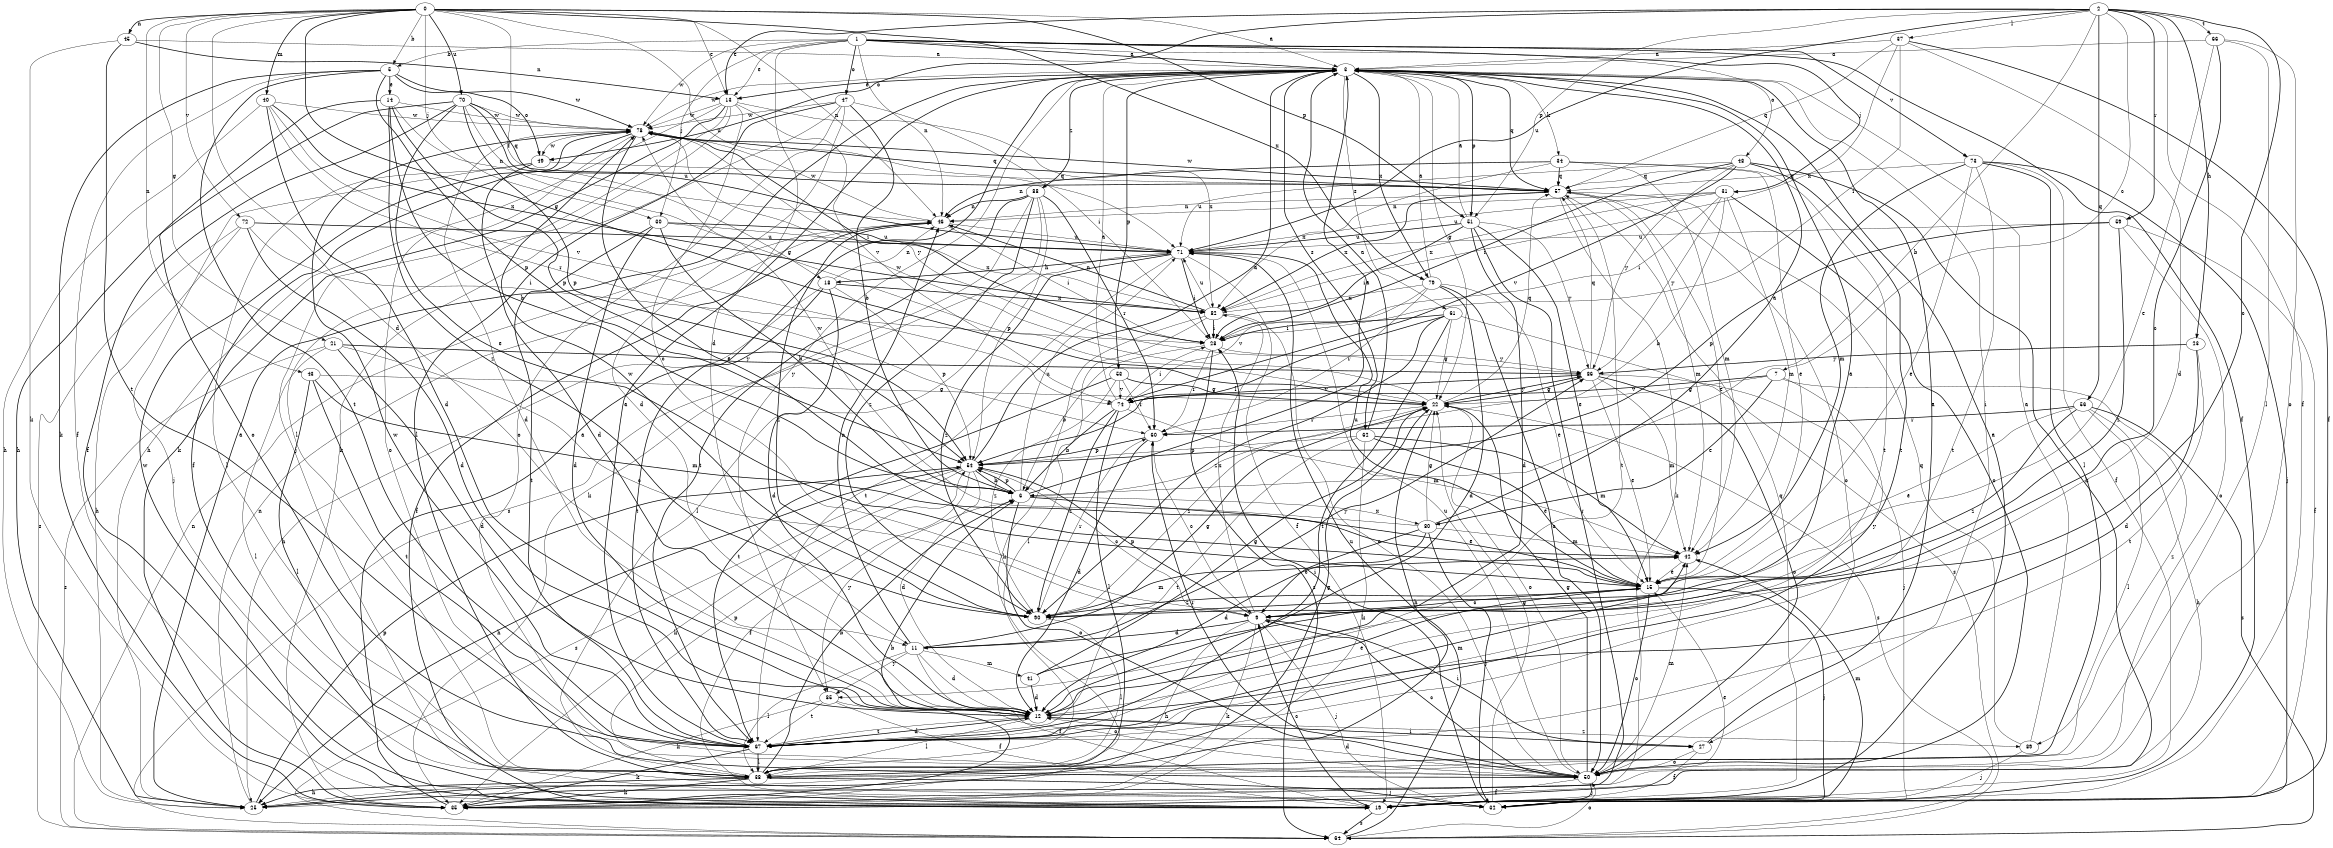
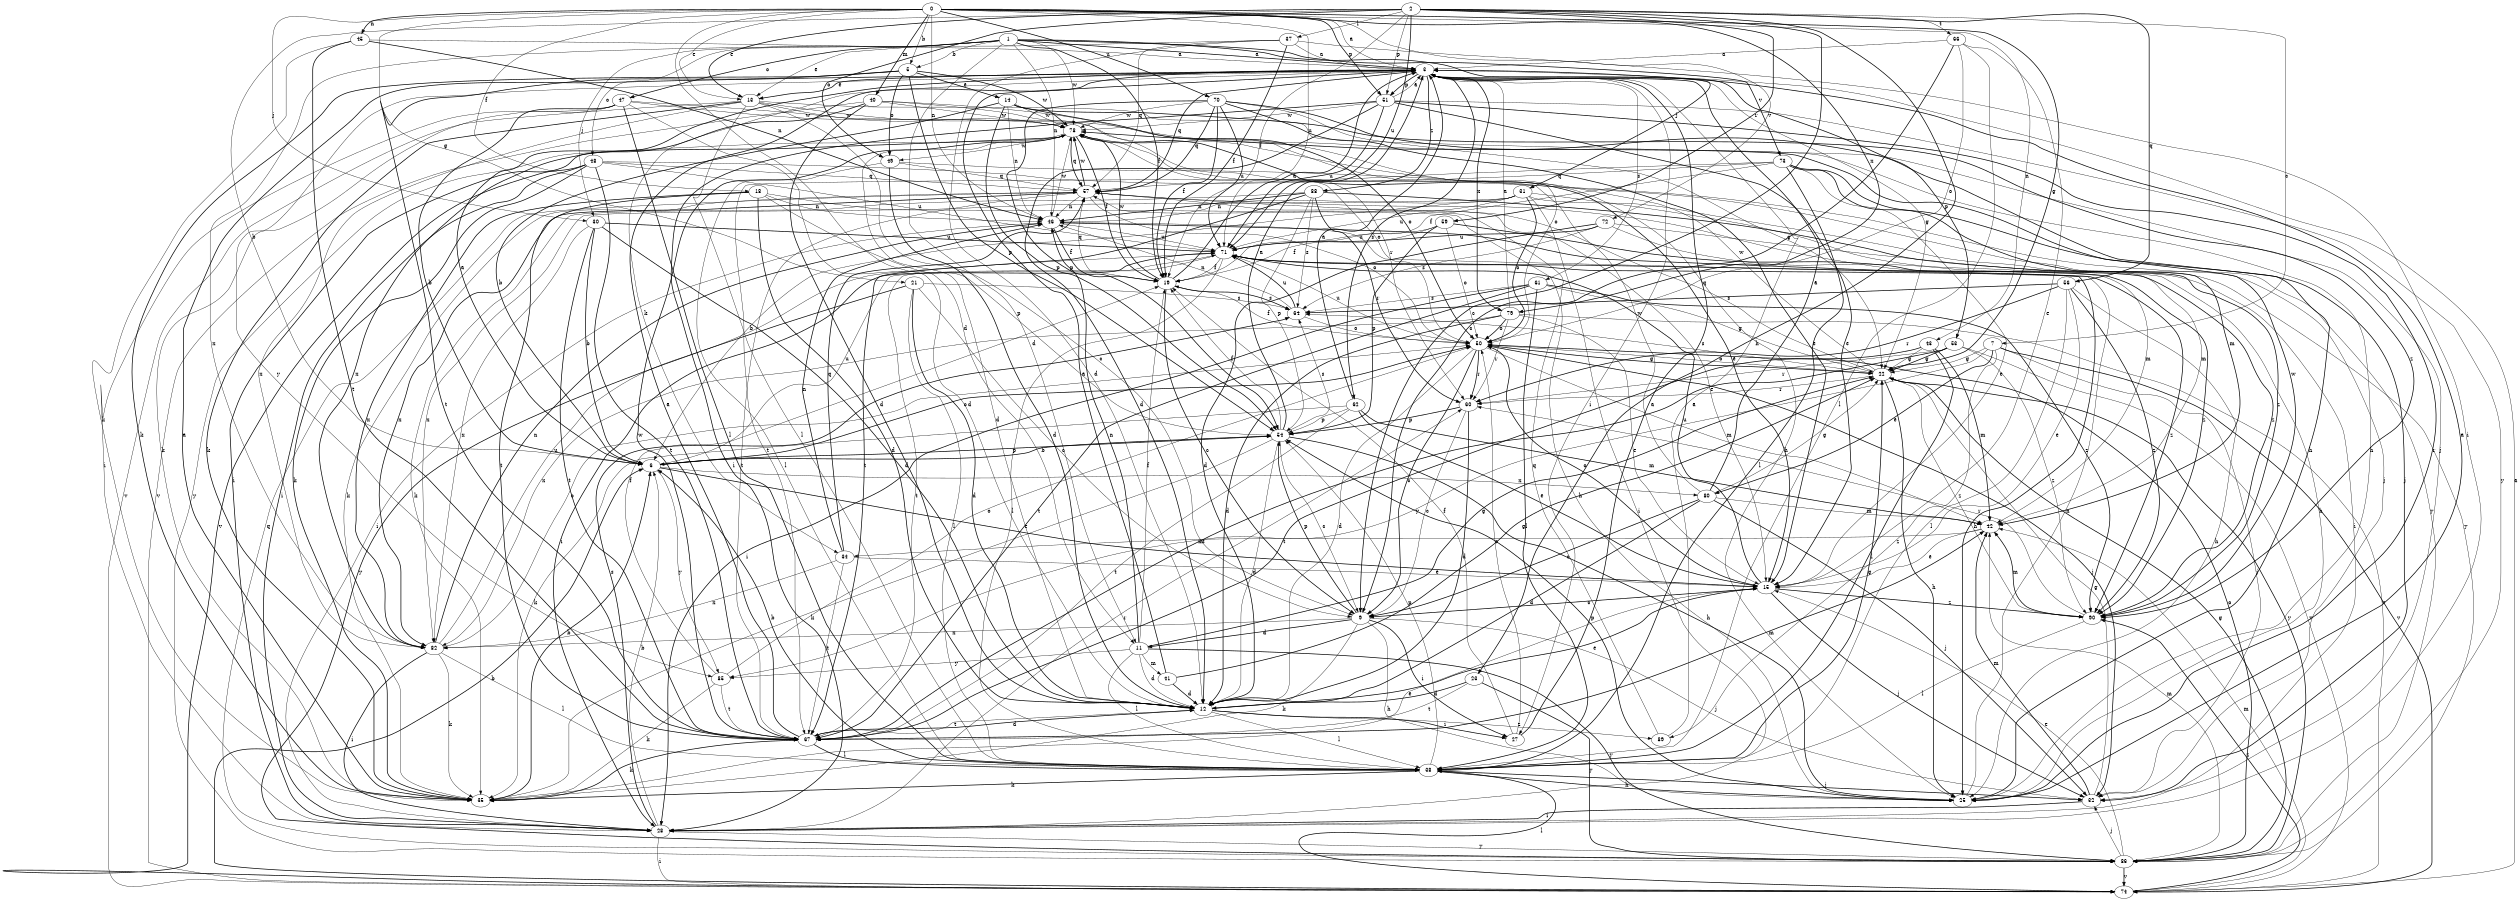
(411, 64) -> (708, 115)
(988, 74) -> (1253, 117)
(1006, 269) -> (1802, 272)
(1713, 320) -> (1448, 539)
(1156, 371) -> (1367, 890)
(1223, 390) -> (1534, 587)
(350, 779) -> none
(1899, 796) -> (2252, 549)
